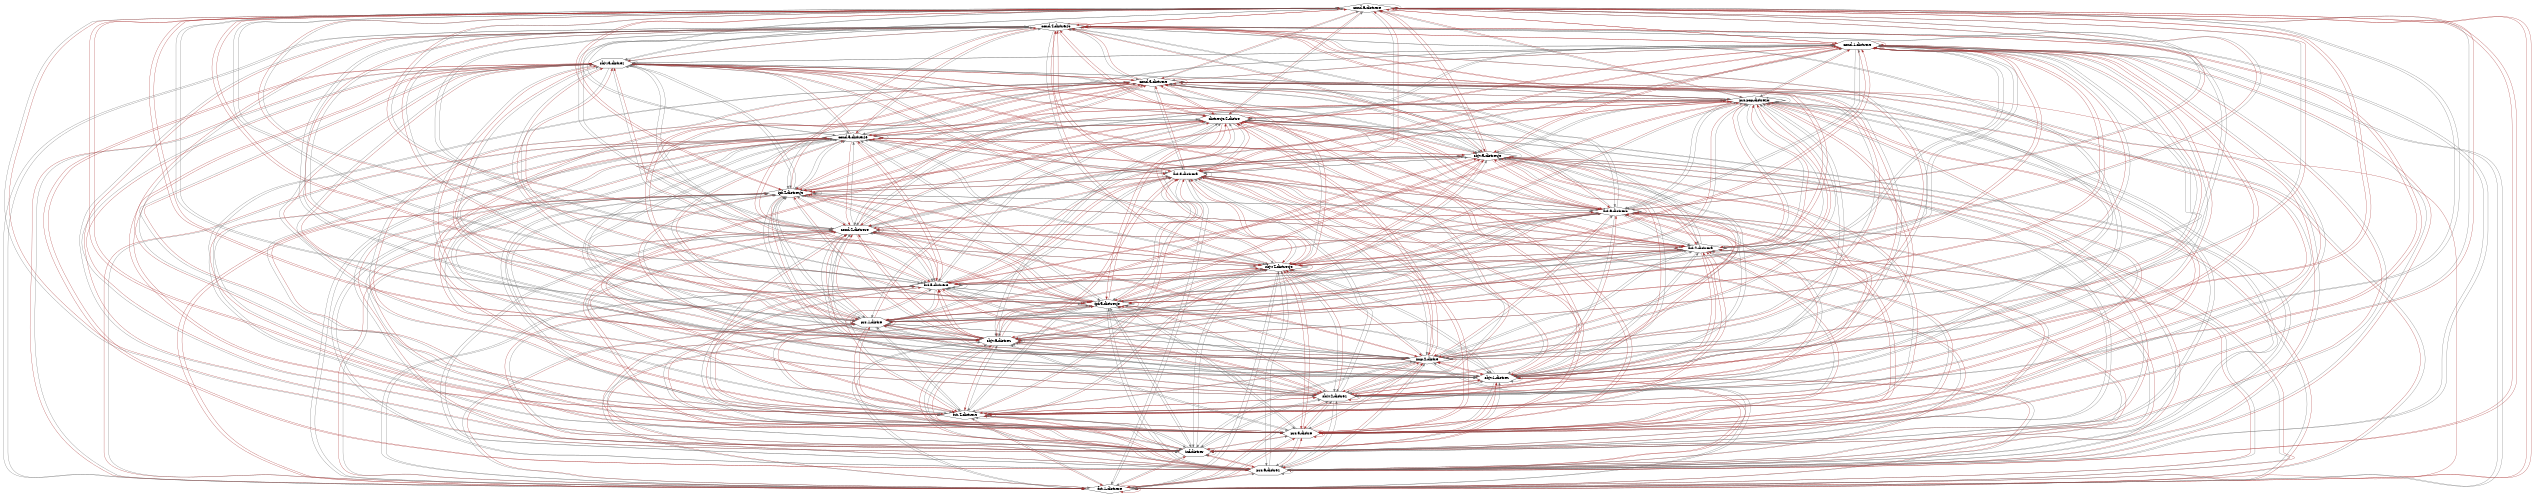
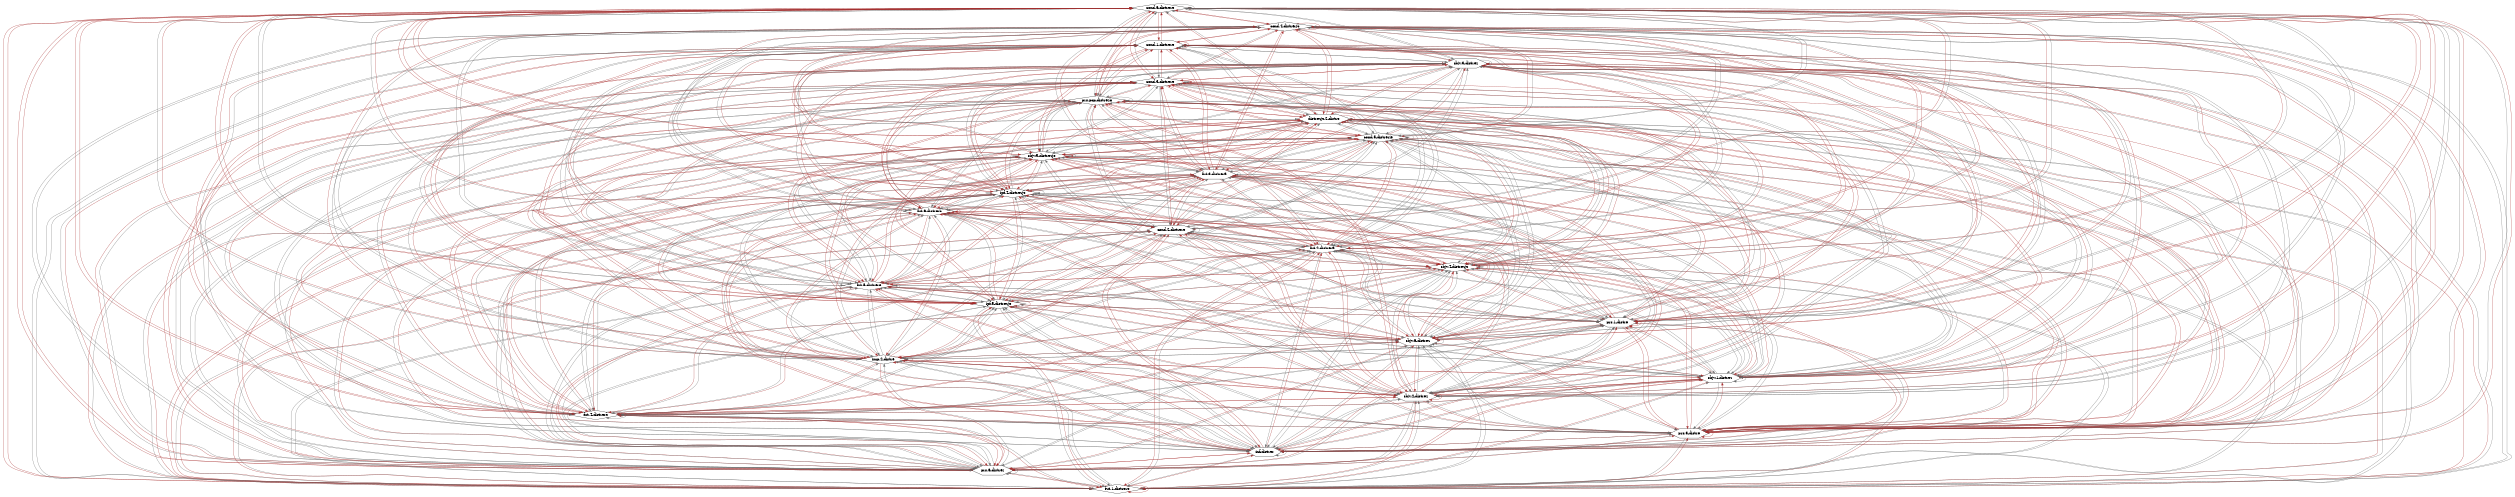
none -> (1423, 178)
